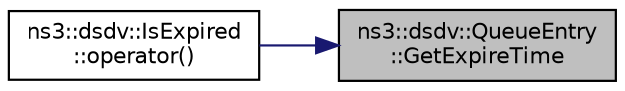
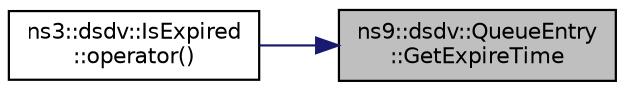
(477, 45) -> (477, 45)
